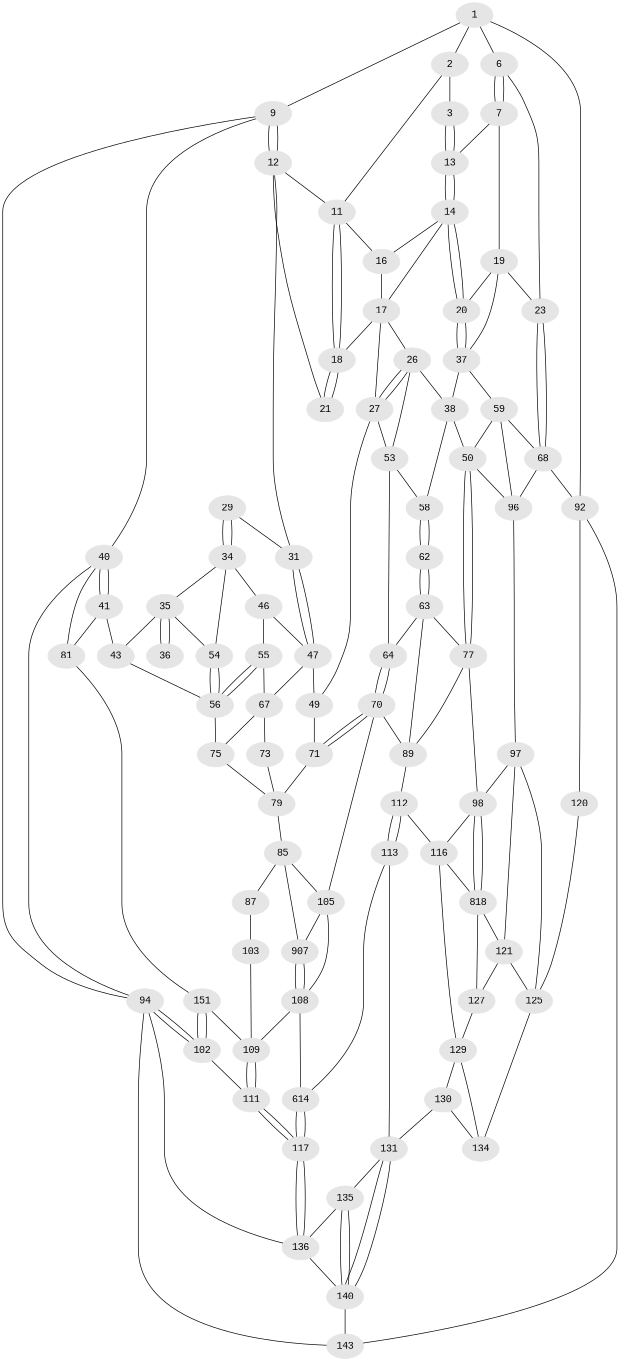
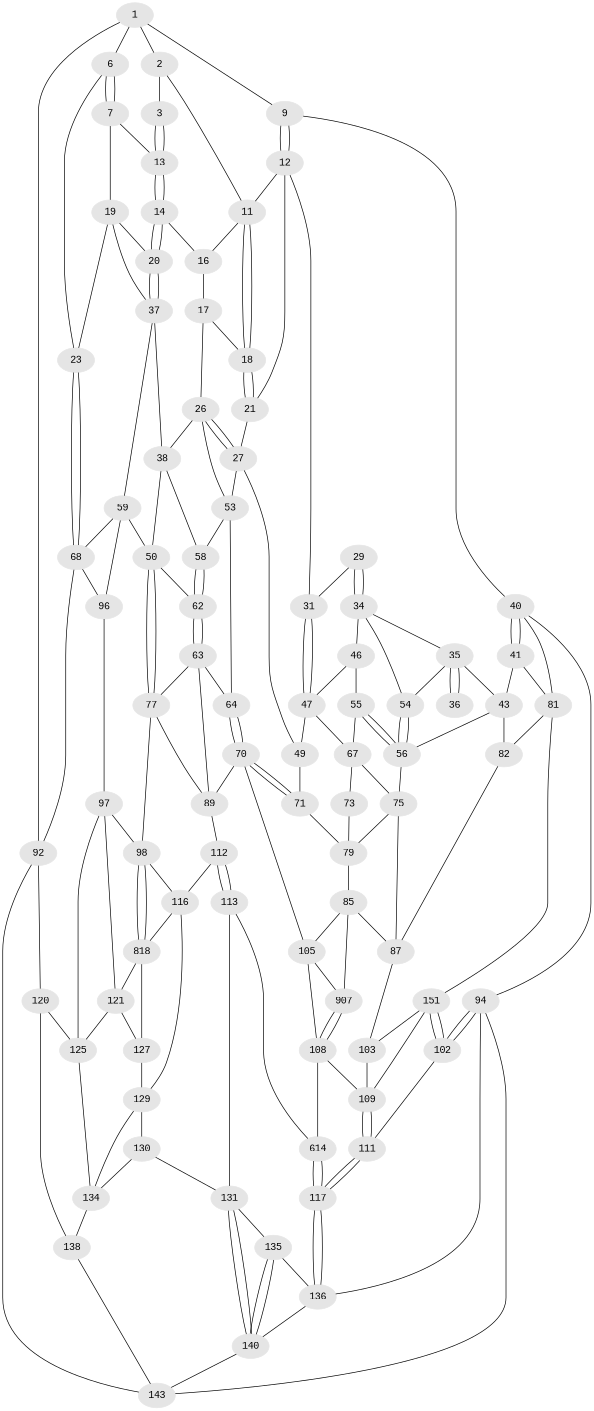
(416, 262) -> none
(378, 360) -> (244, 434)
(491, 483) -> (175, 582)
(3, 502) -> none
none -> (504, 755)
none -> (397, 878)
none -> (399, 1026)
none -> (72, 1248)
